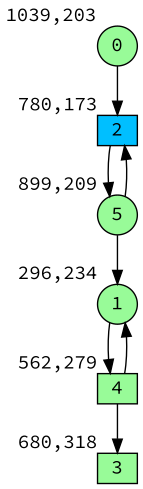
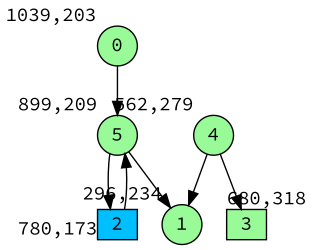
(117, 83) -> (117, 84)
(108, 341) -> none
(117, 389) -> (214, 135)
